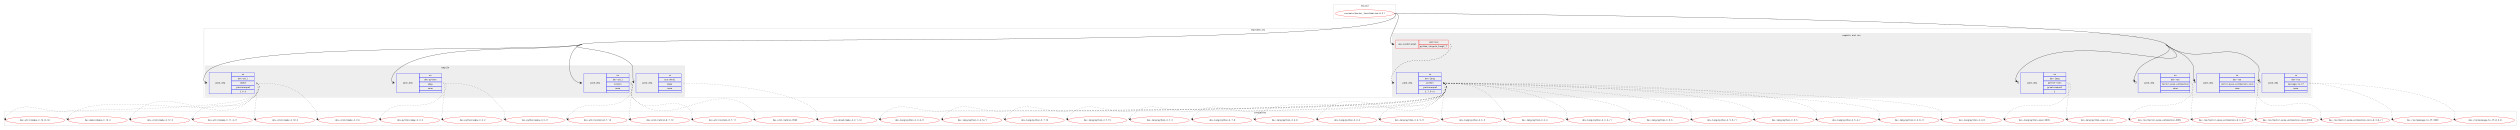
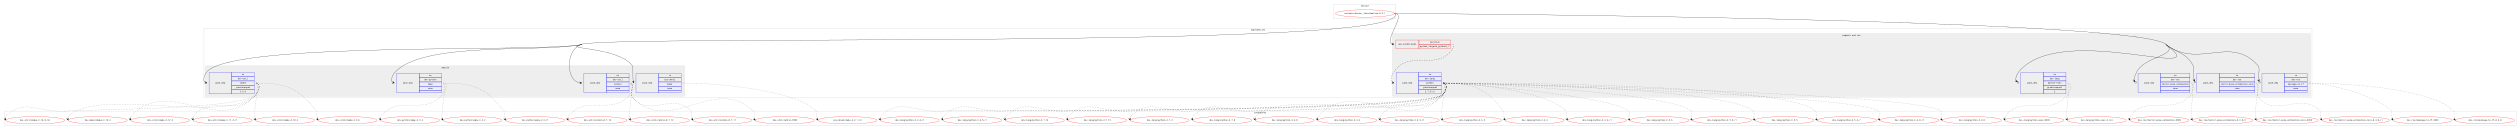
(1434, 46) -> (1435, 46)
